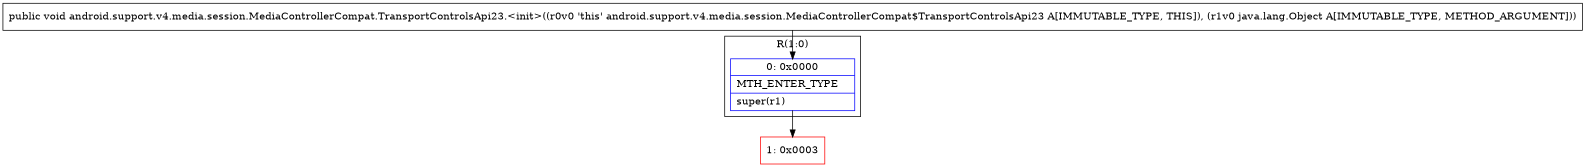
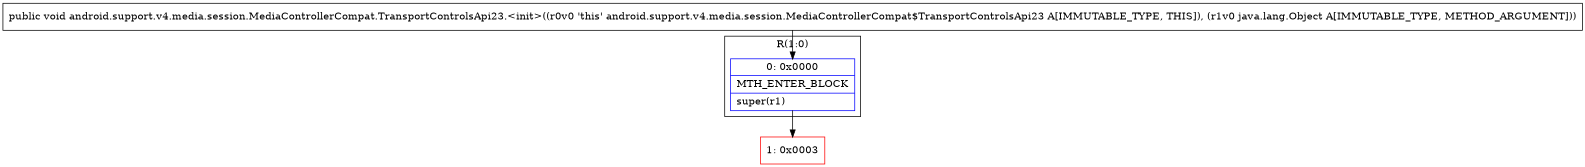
(788, 84) -> (793, 84)
